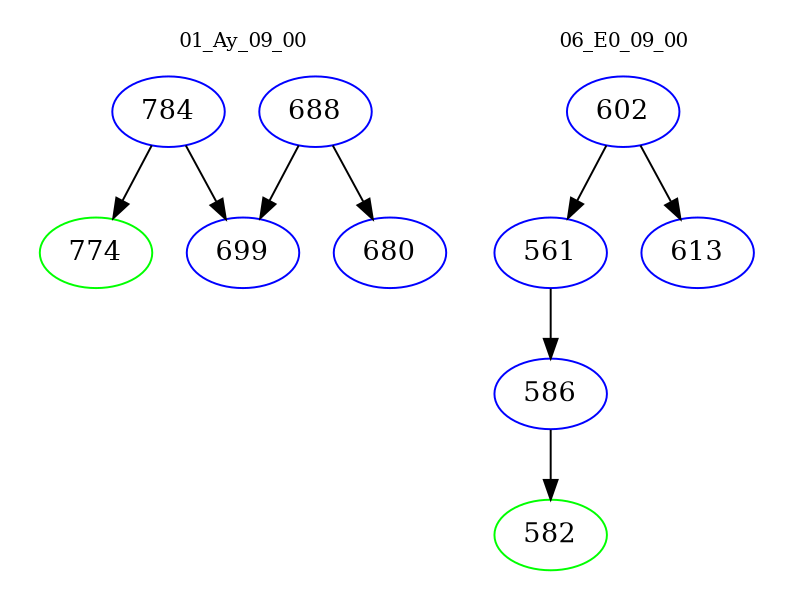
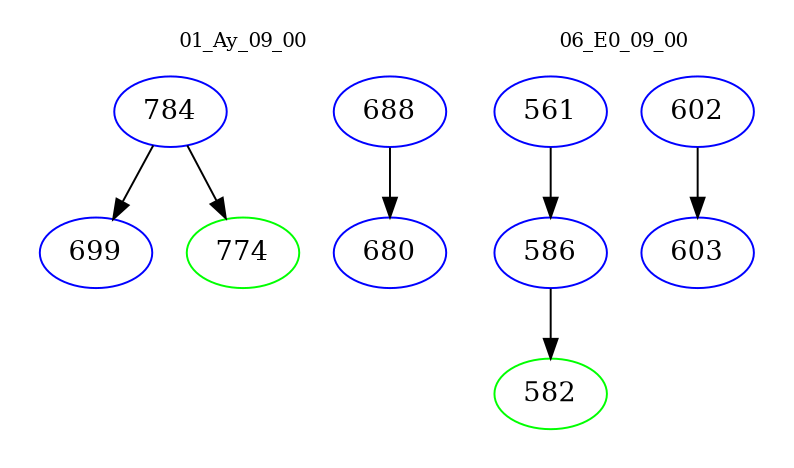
(284, 173) -> none
(592, 173) -> none
(698, 253) -> (698, 253)
